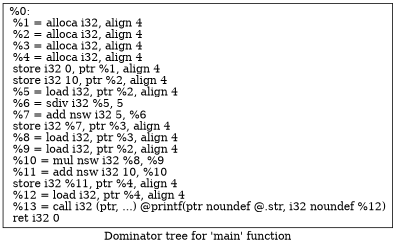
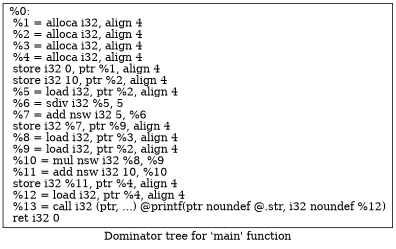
(90, 127) -> (90, 127)
